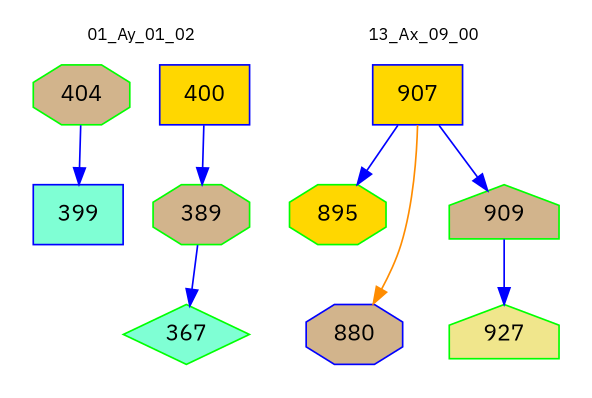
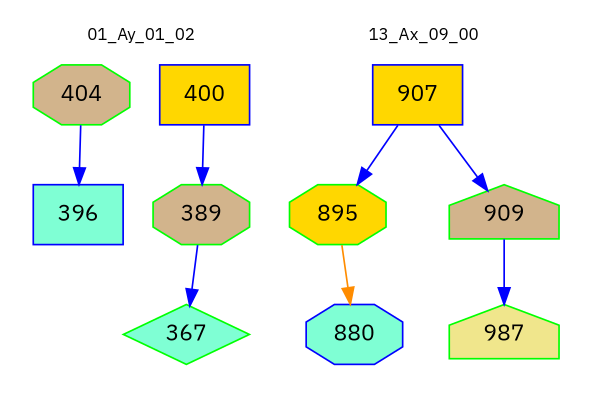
(409, 209) -> (345, 266)
(78, 215) -> (78, 215)
(354, 334) -> (354, 334)
(504, 334) -> (504, 334)
